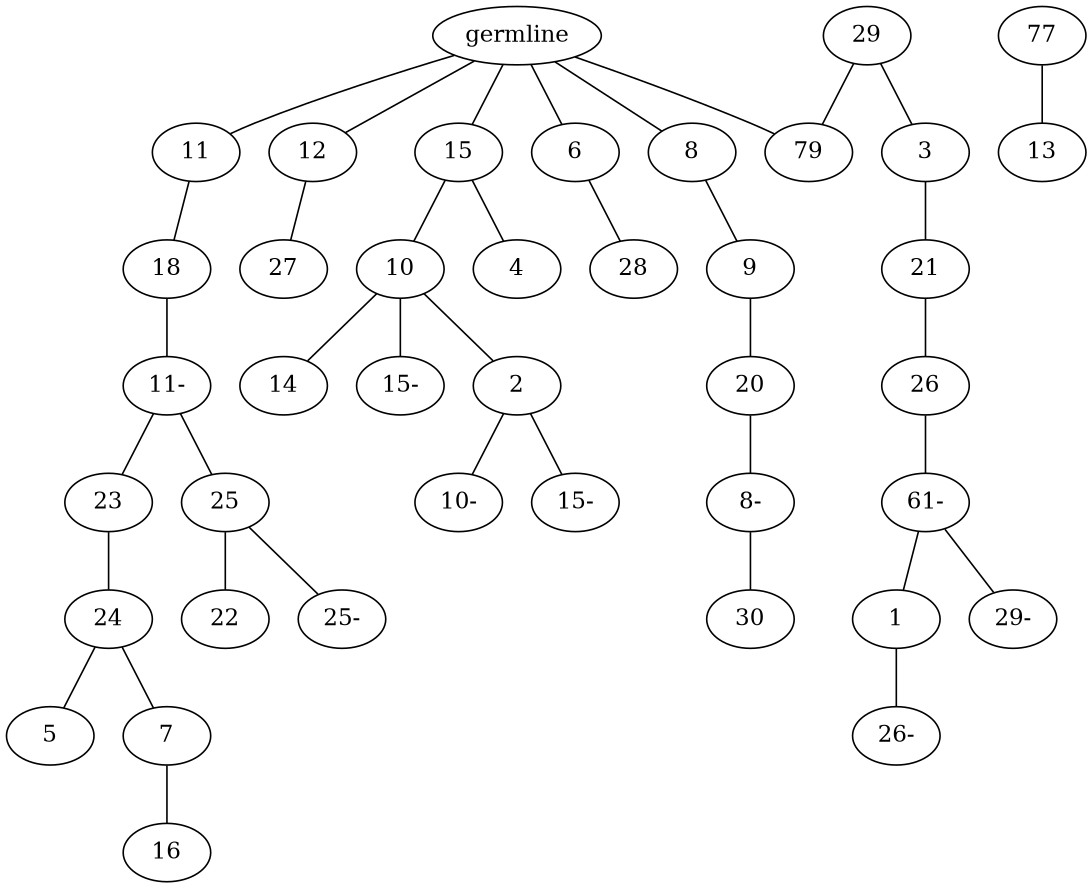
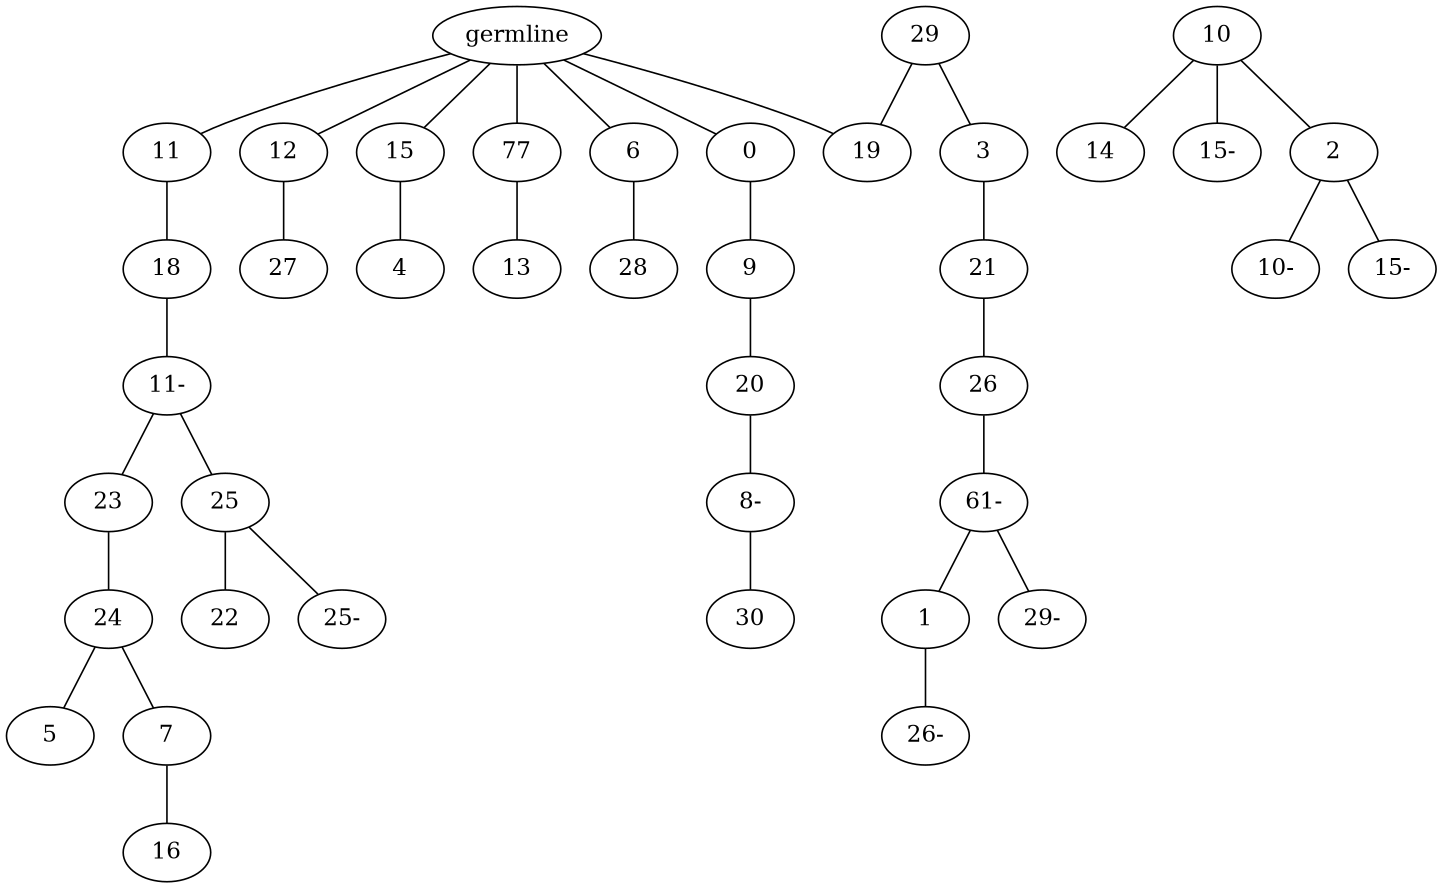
none -> (517, 94)
(692, 152) -> (750, 152)
(809, 152) -> (867, 152)
(429, 211) -> none
